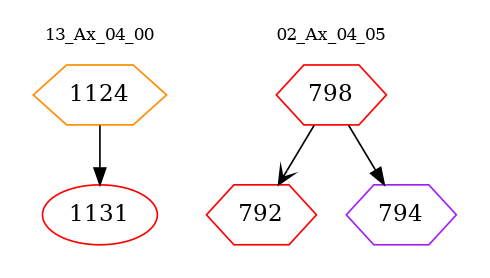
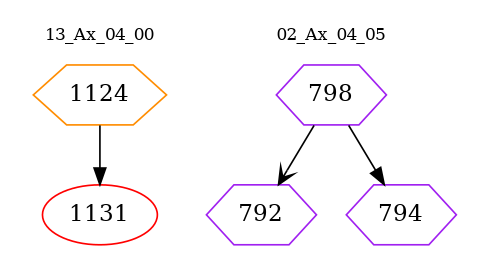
(331, 95) -> (331, 95)
(261, 215) -> (261, 215)
